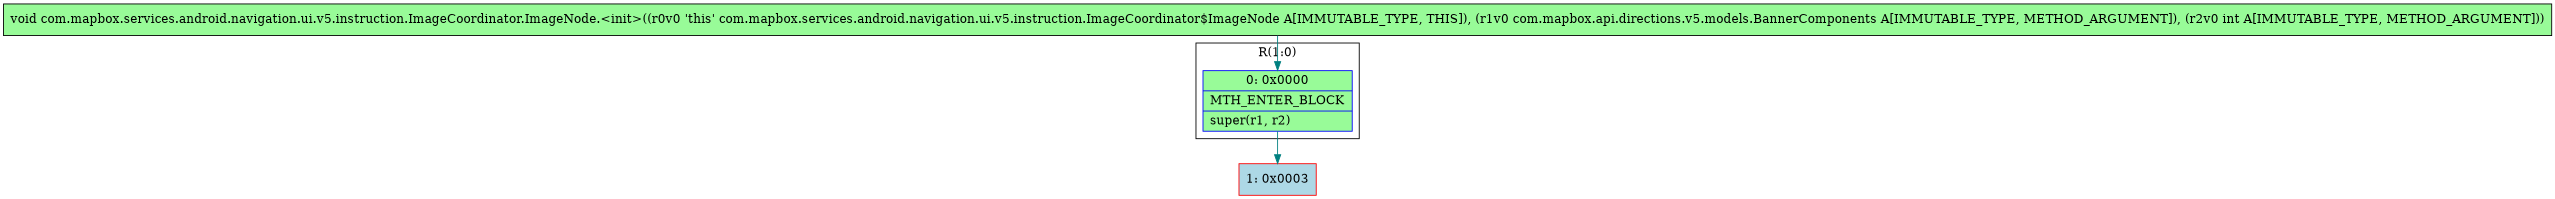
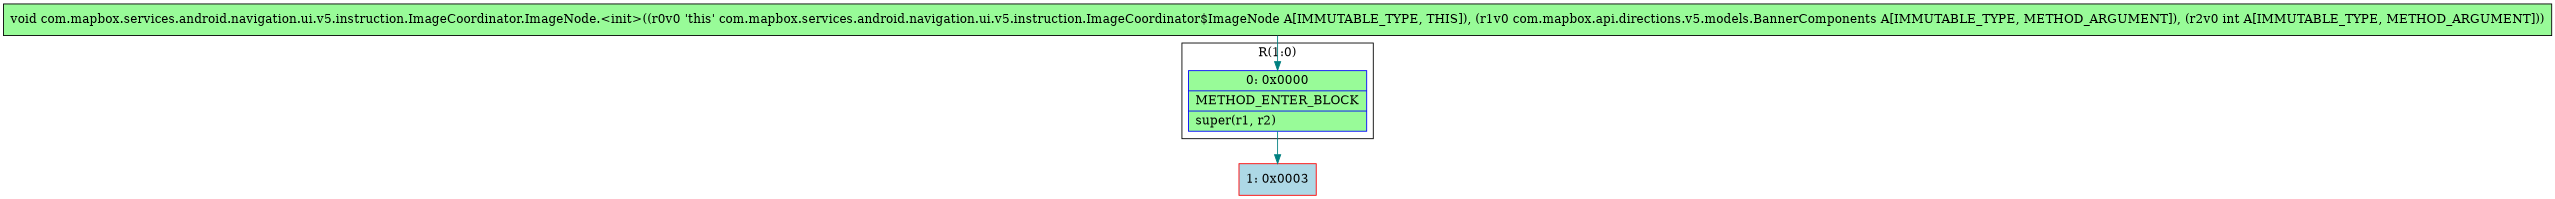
(1278, 101) -> (1278, 101)
